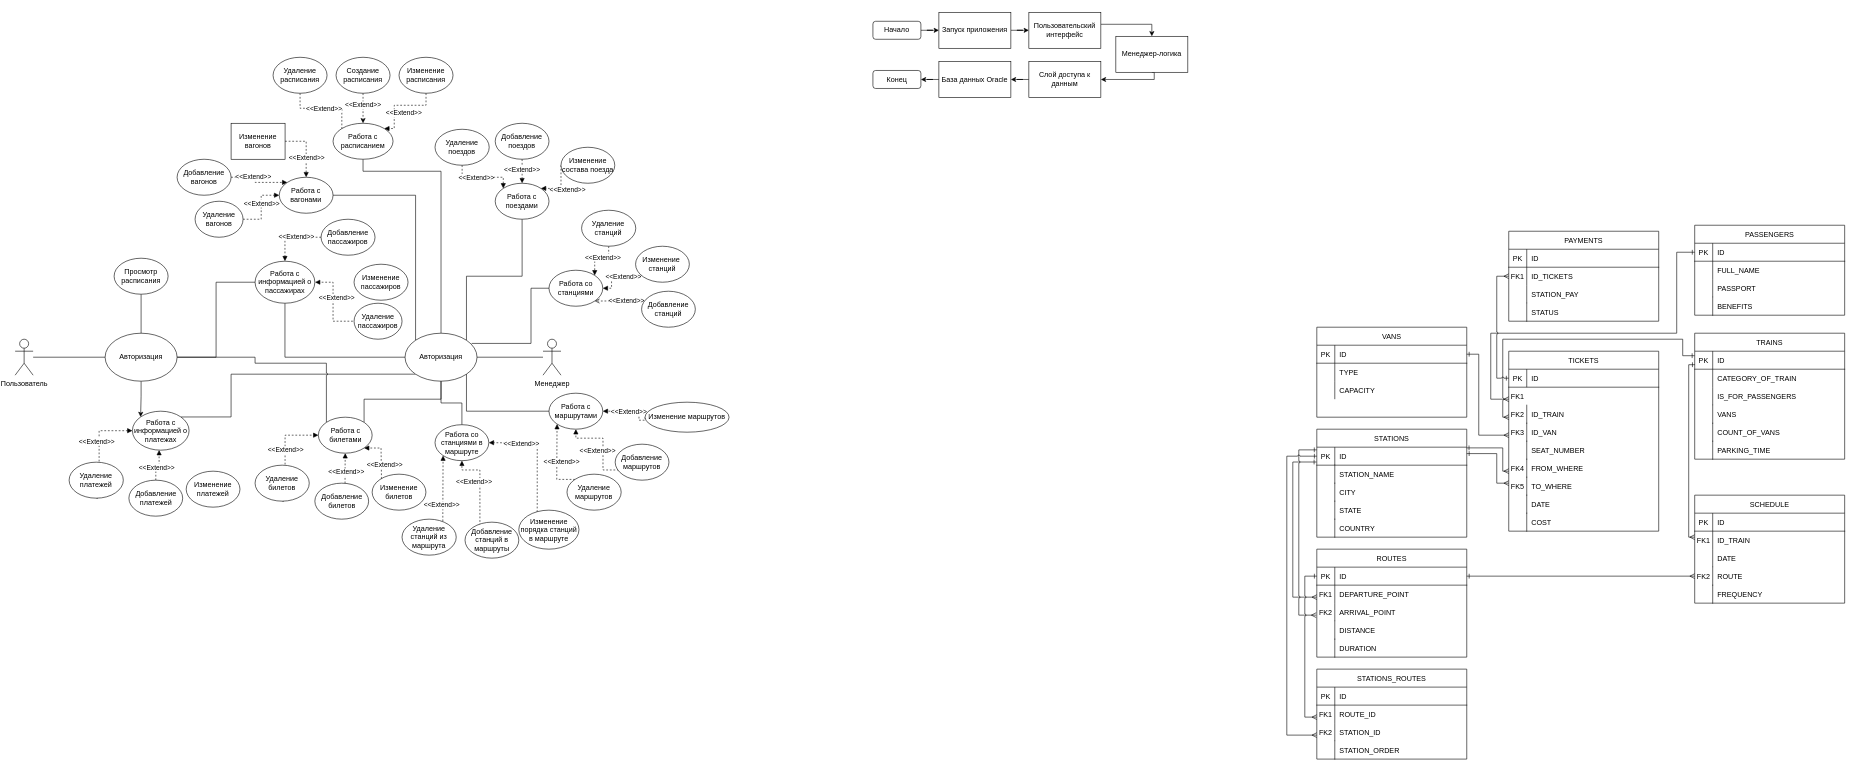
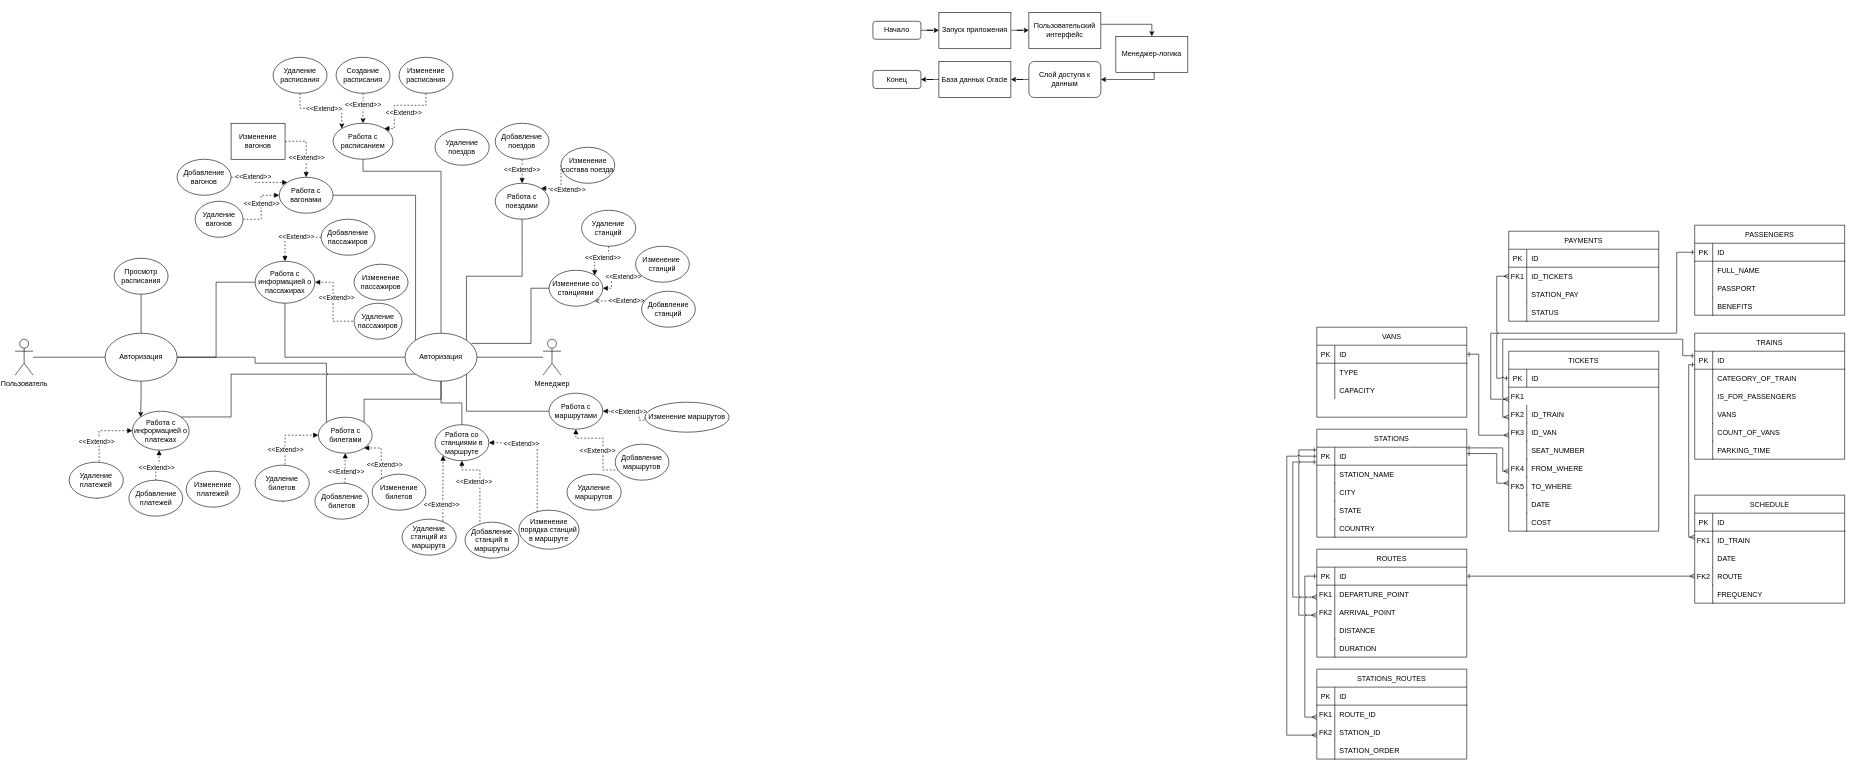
(1065, 80) -> (1065, 80)
(341, 125) -> (341, 123)
(477, 177) -> none
(576, 288) -> (576, 288)
(565, 480) -> none
